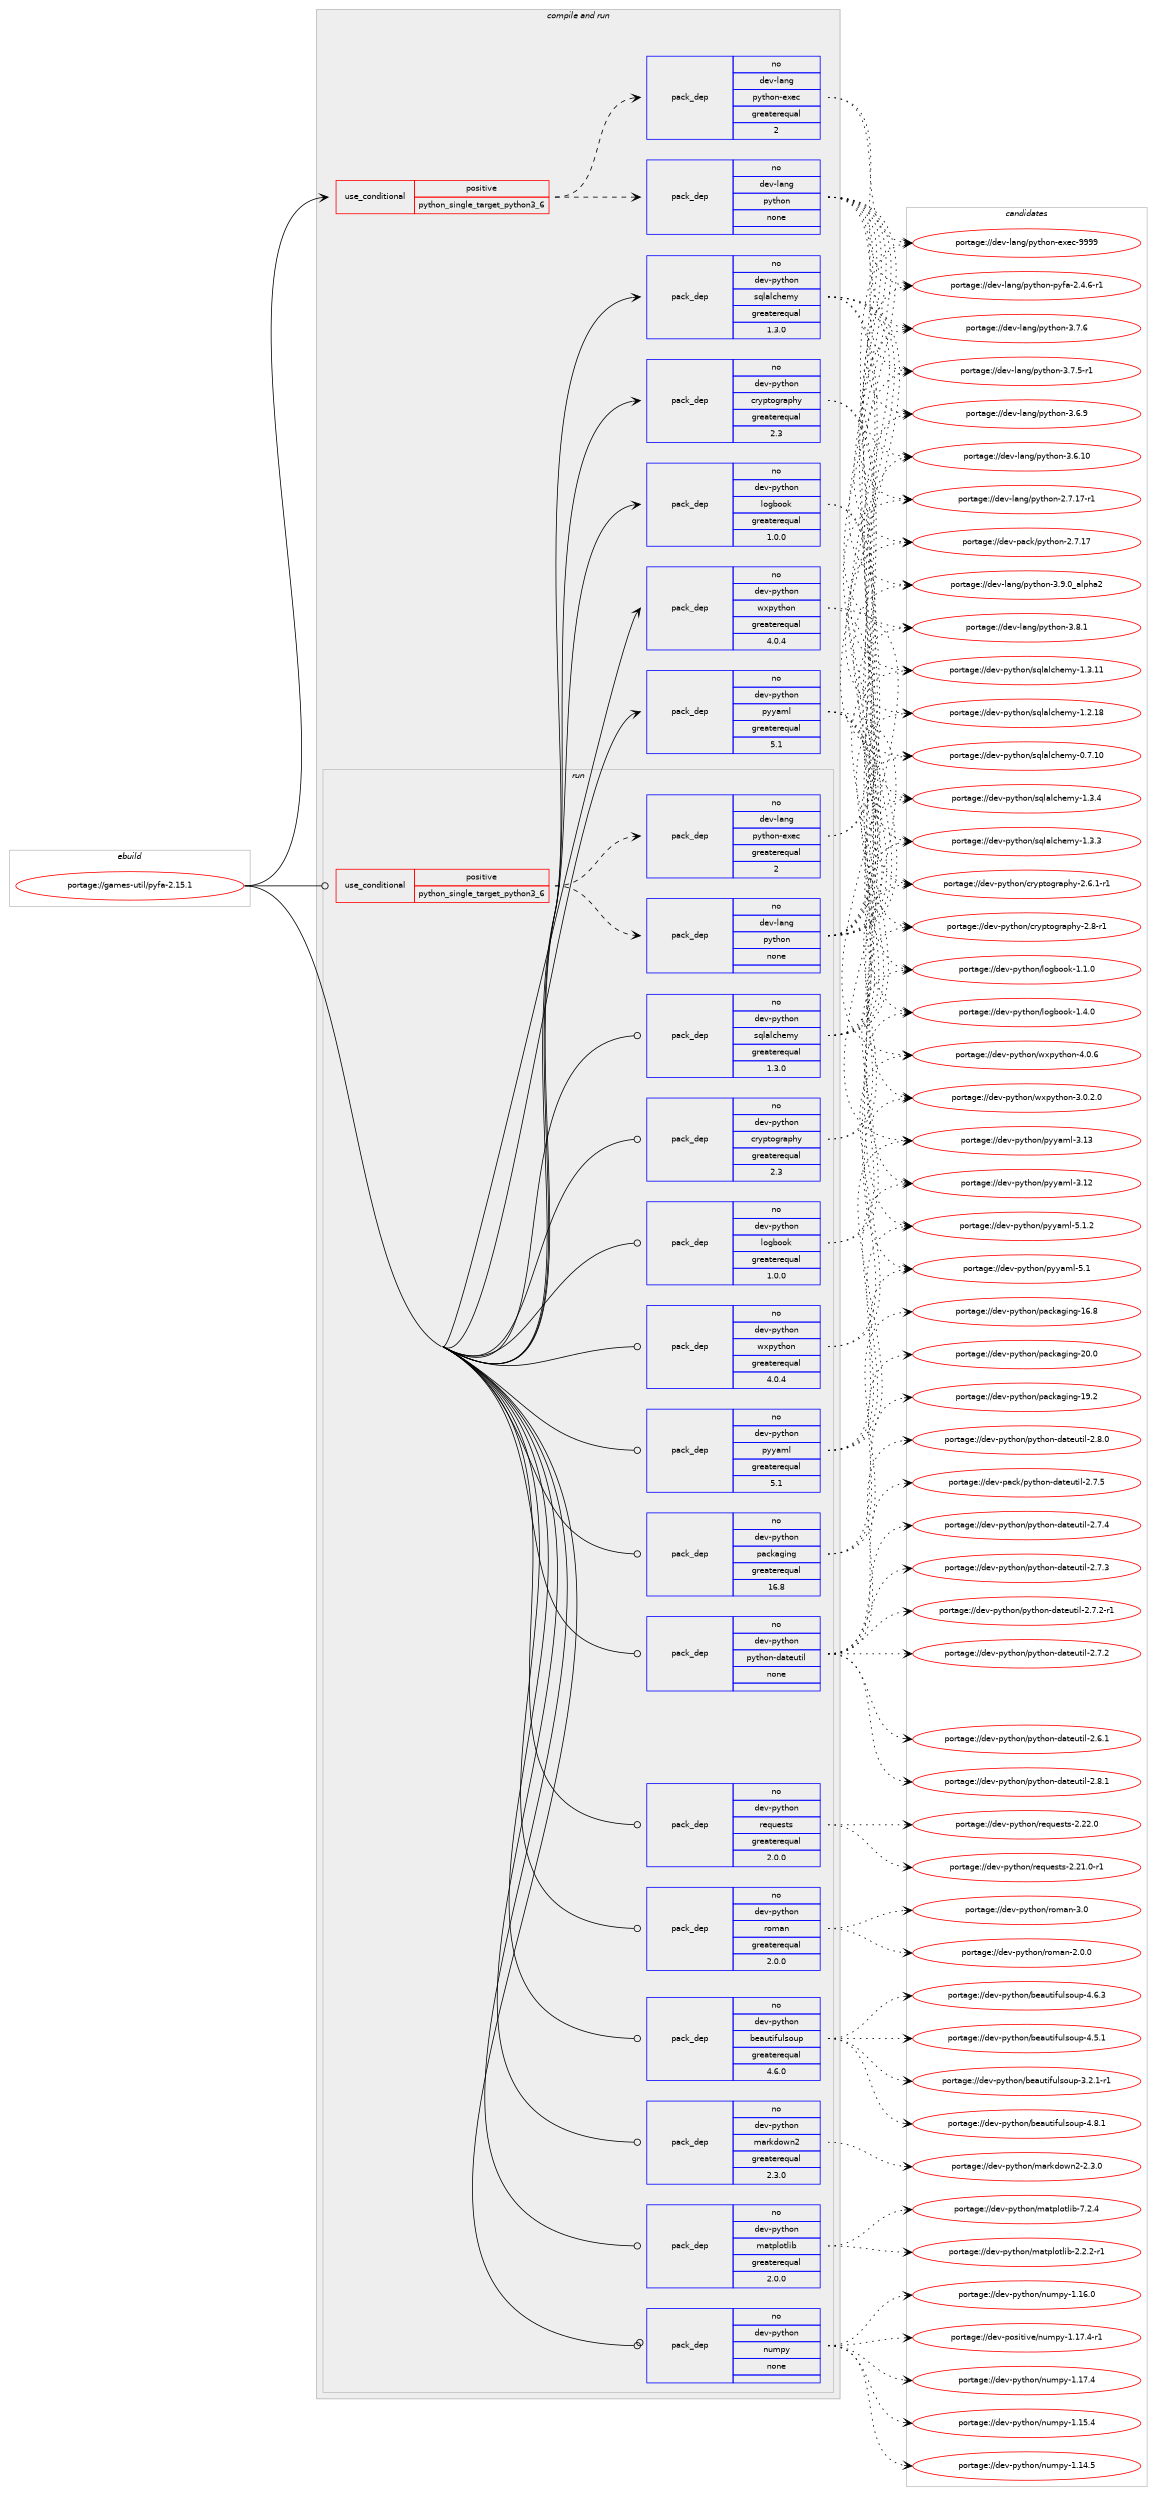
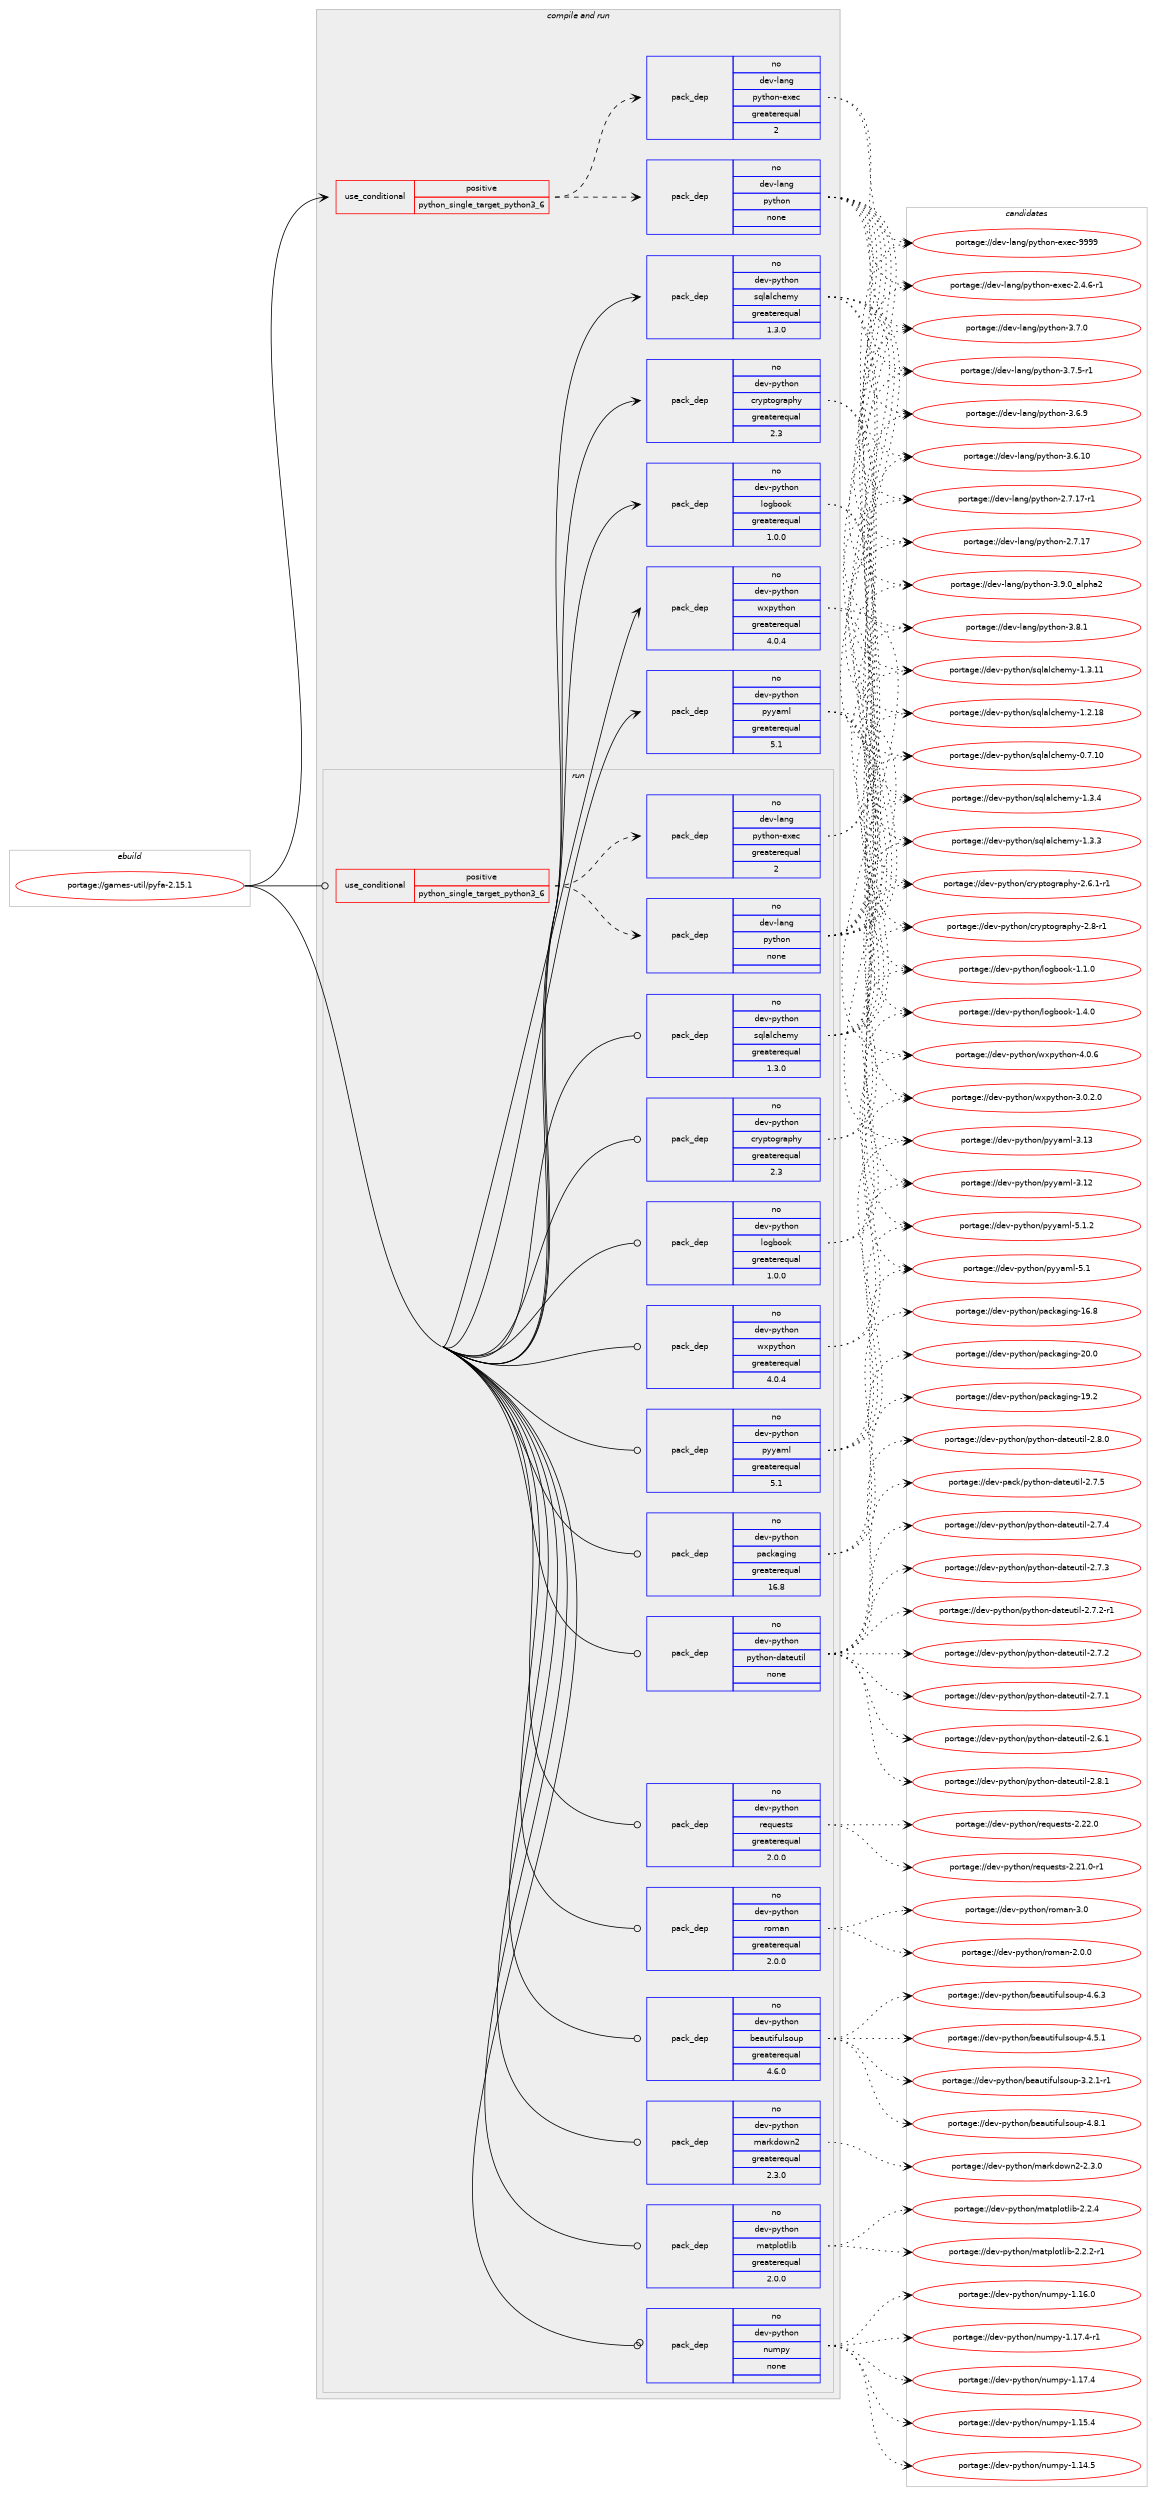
(1027, 286) -> (1027, 286)
(1027, 329) -> (1027, 329)
(1027, 542) -> (1027, 542)
none -> (1027, 1697)
(1027, 2210) -> (1027, 2210)
(1027, 2338) -> (1027, 2338)
